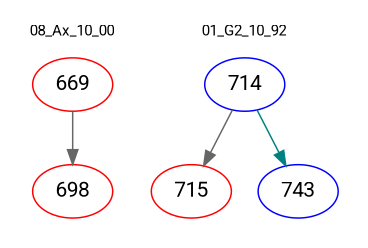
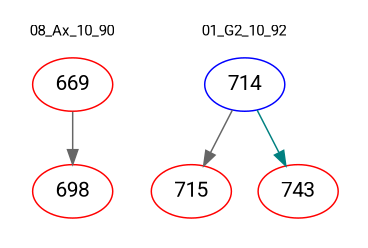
(73, 32) -> (73, 32)
(298, 191) -> (298, 191)
